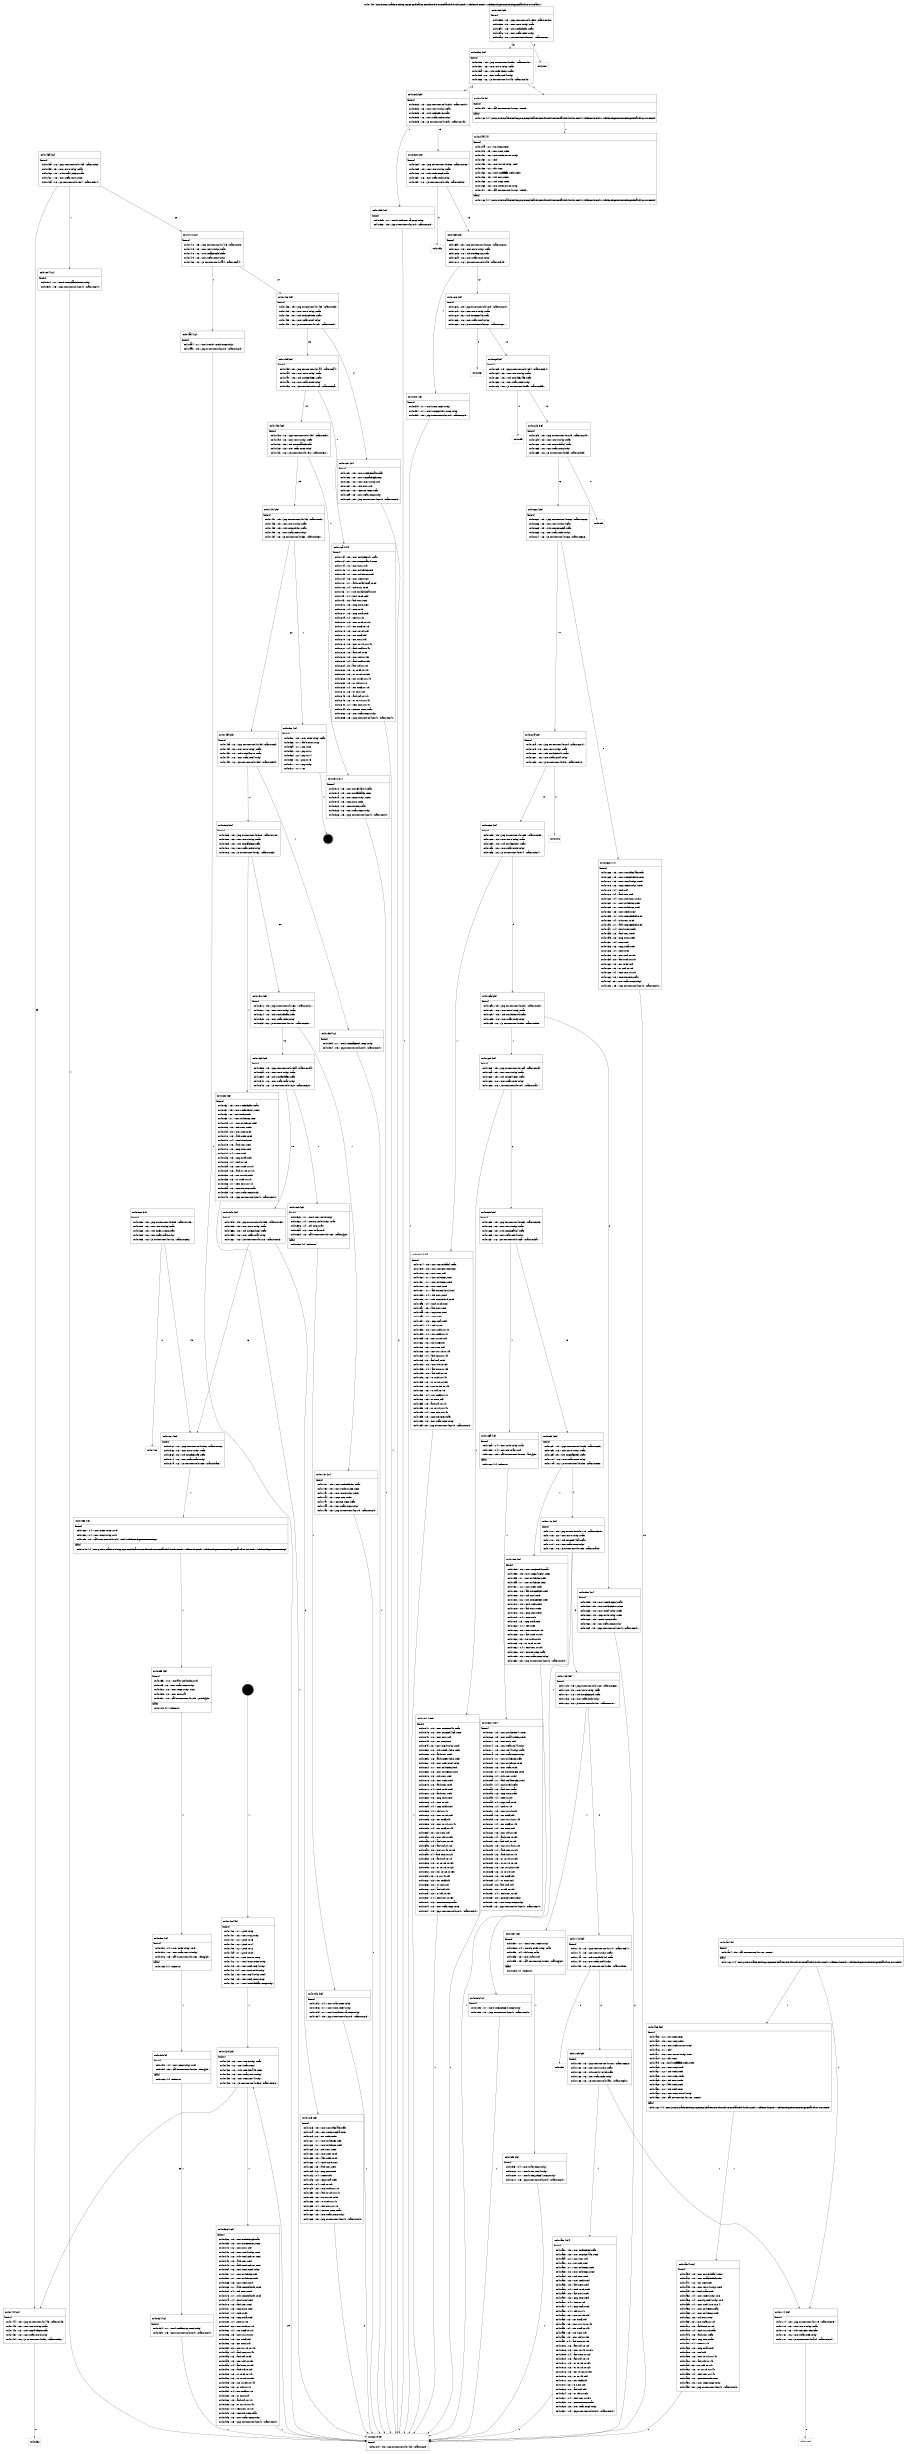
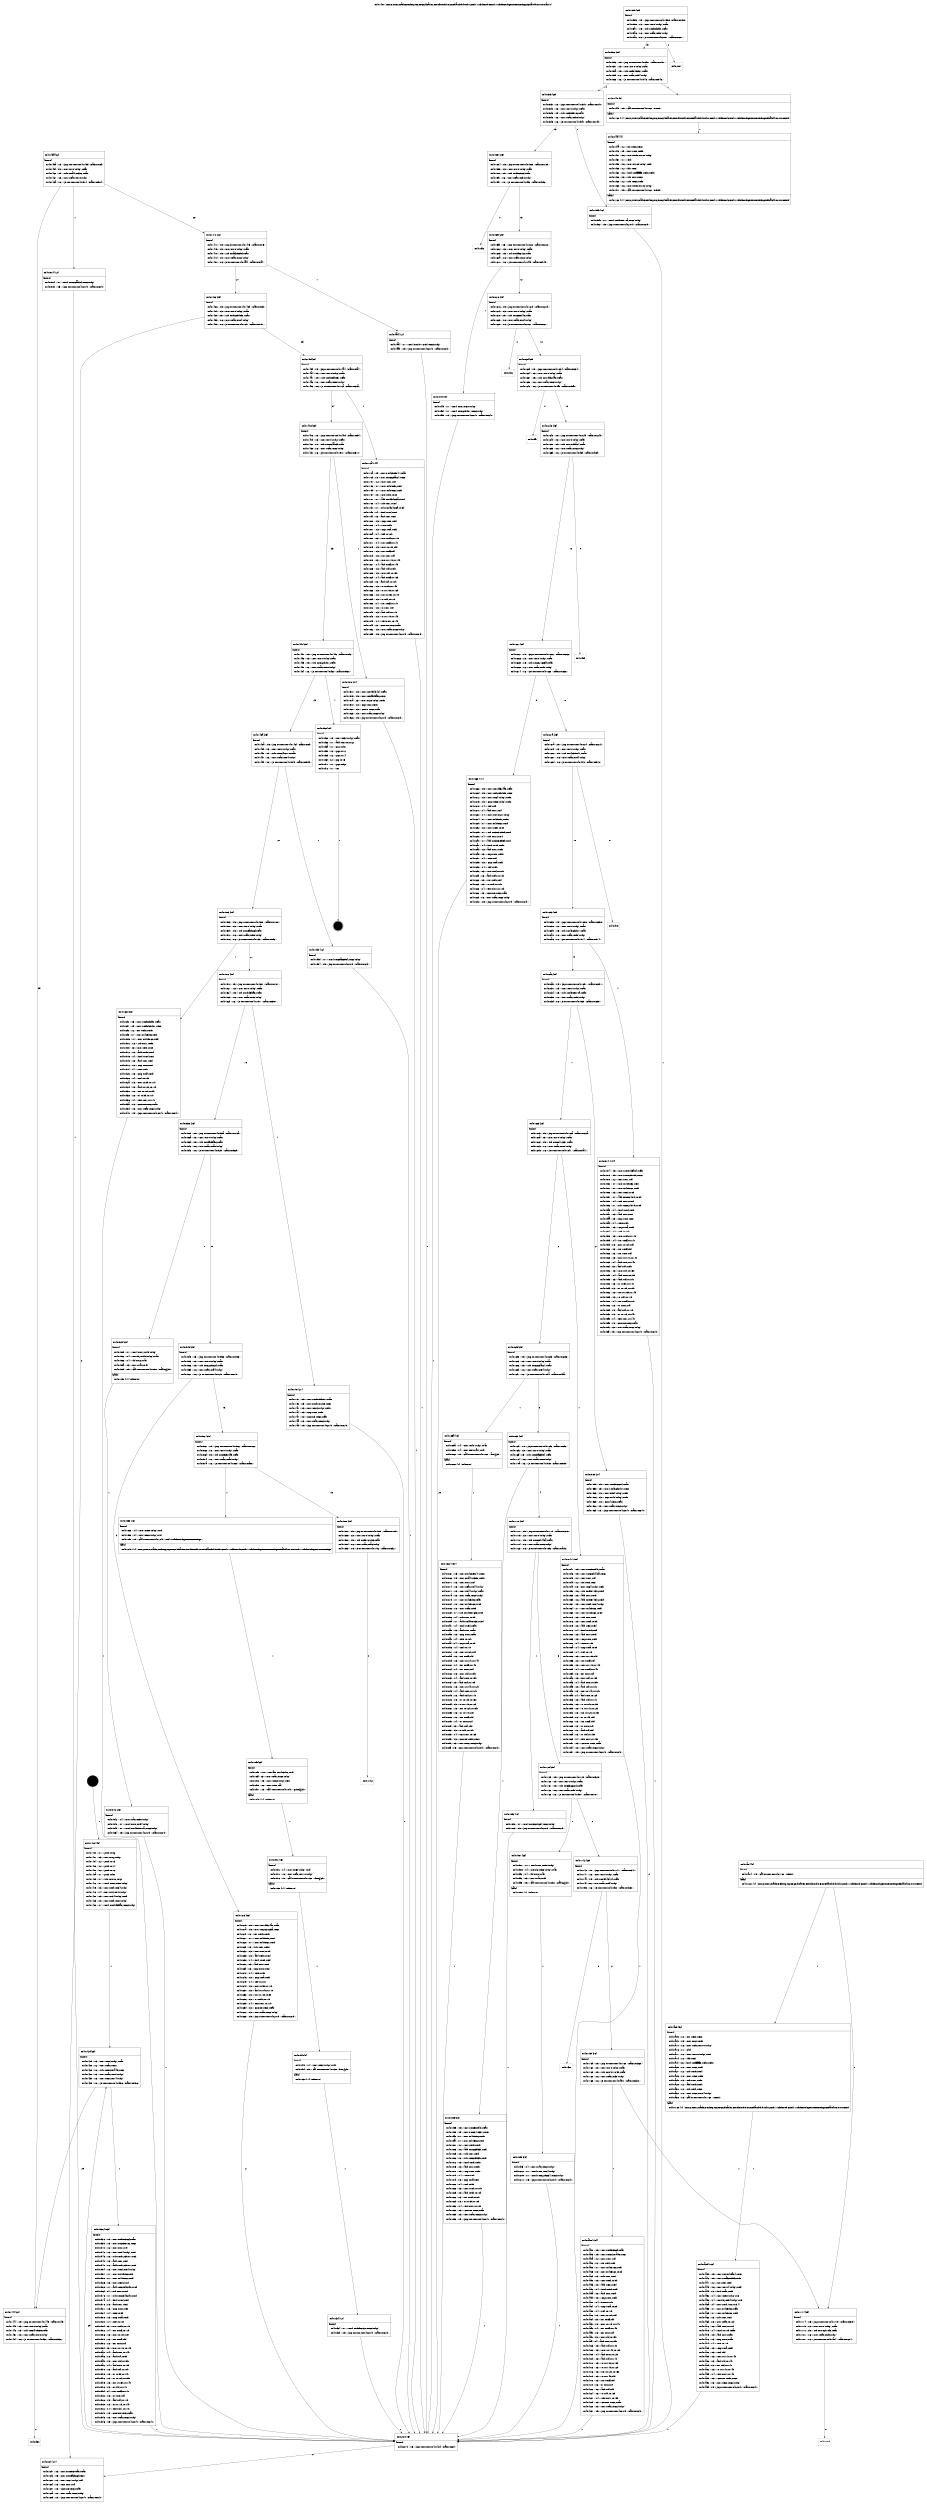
(177, 1337) -> (296, 1492)
(398, 1466) -> (250, 2461)
